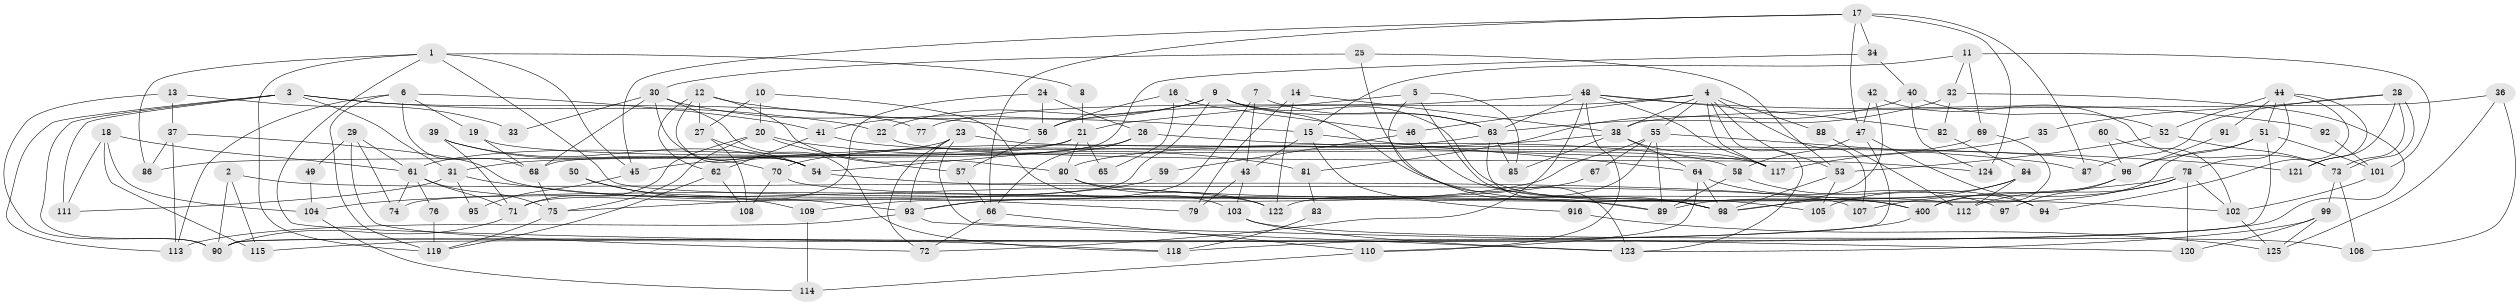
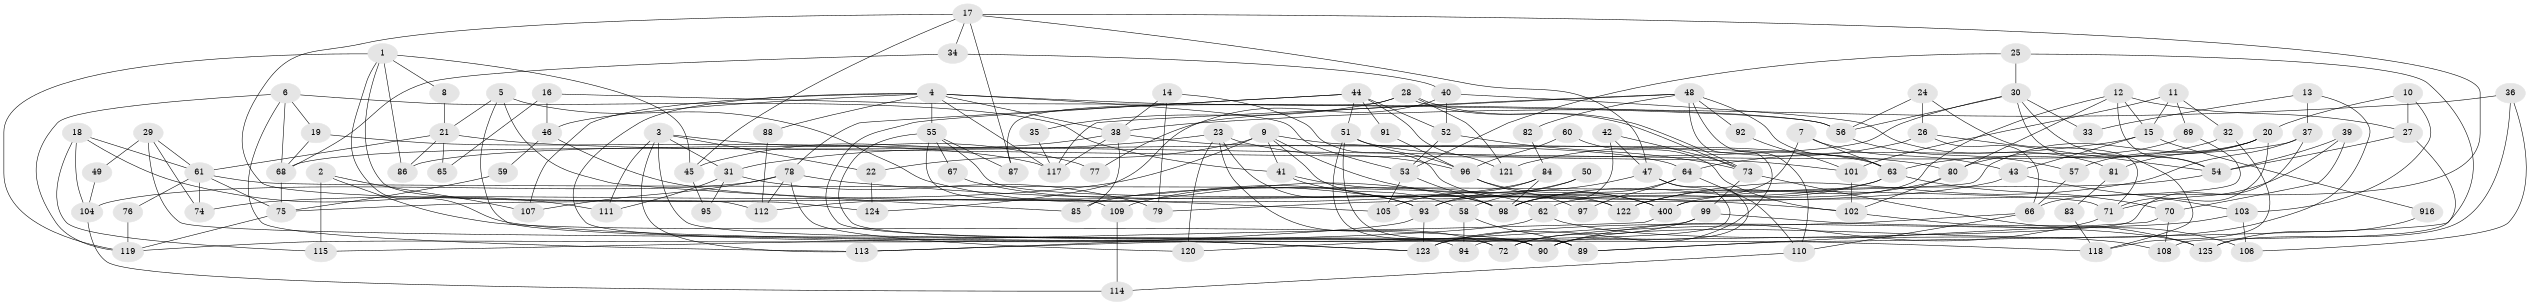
(1947, 114) -> none
